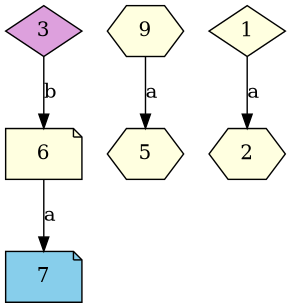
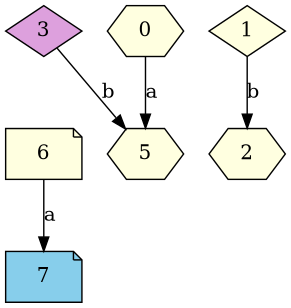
(145, 31) -> (145, 31)
(44, 85) -> (86, 83)
(254, 93) -> (254, 93)
